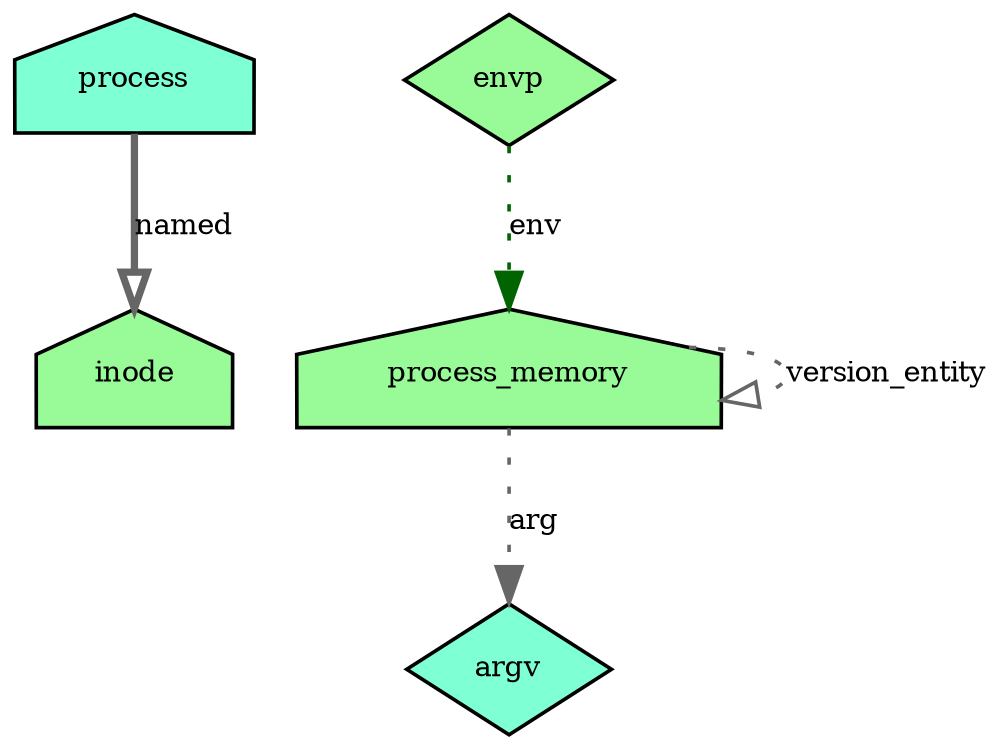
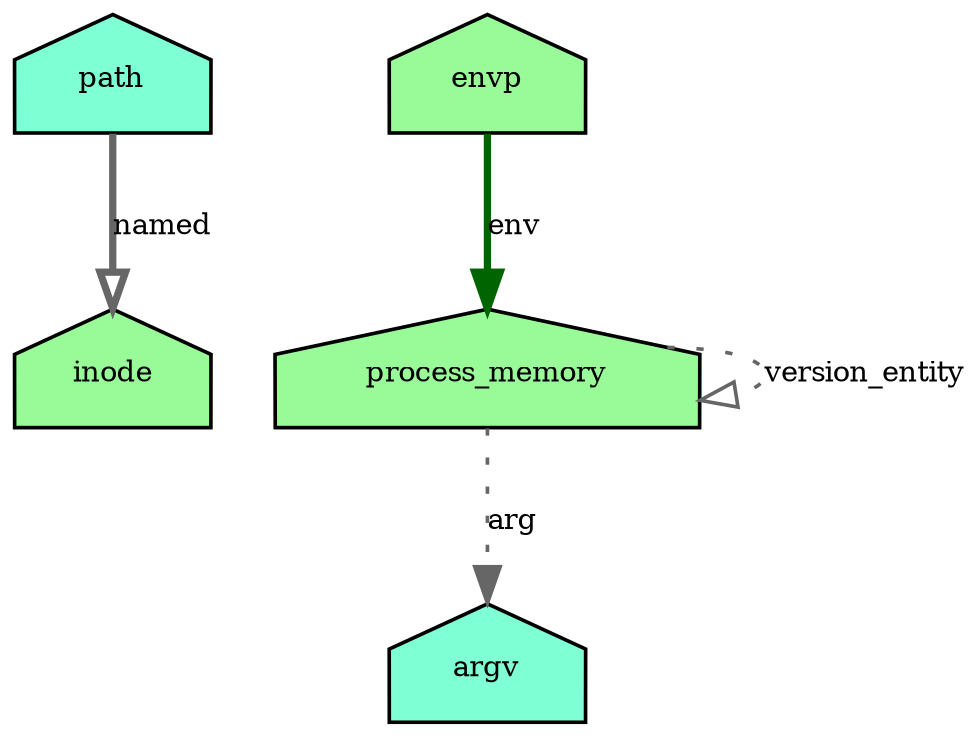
(134, 80) -> (113, 80)
(509, 80) -> (487, 80)
(509, 209) -> (487, 203)
(509, 669) -> (487, 669)
